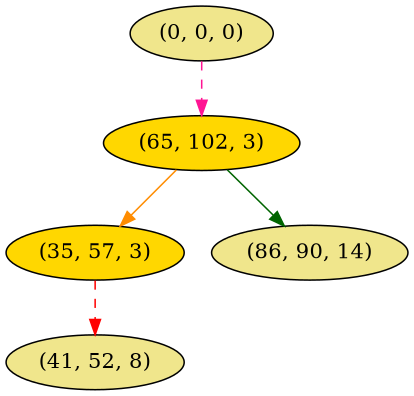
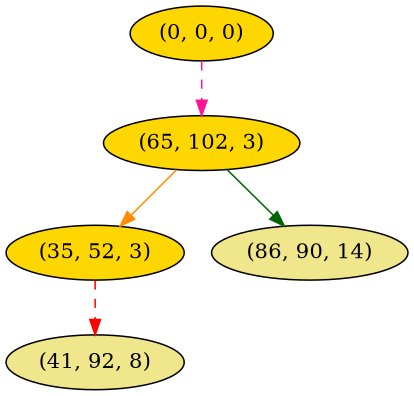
(202, 33) -> (202, 33)
(95, 253) -> (95, 253)
(95, 362) -> (95, 362)
